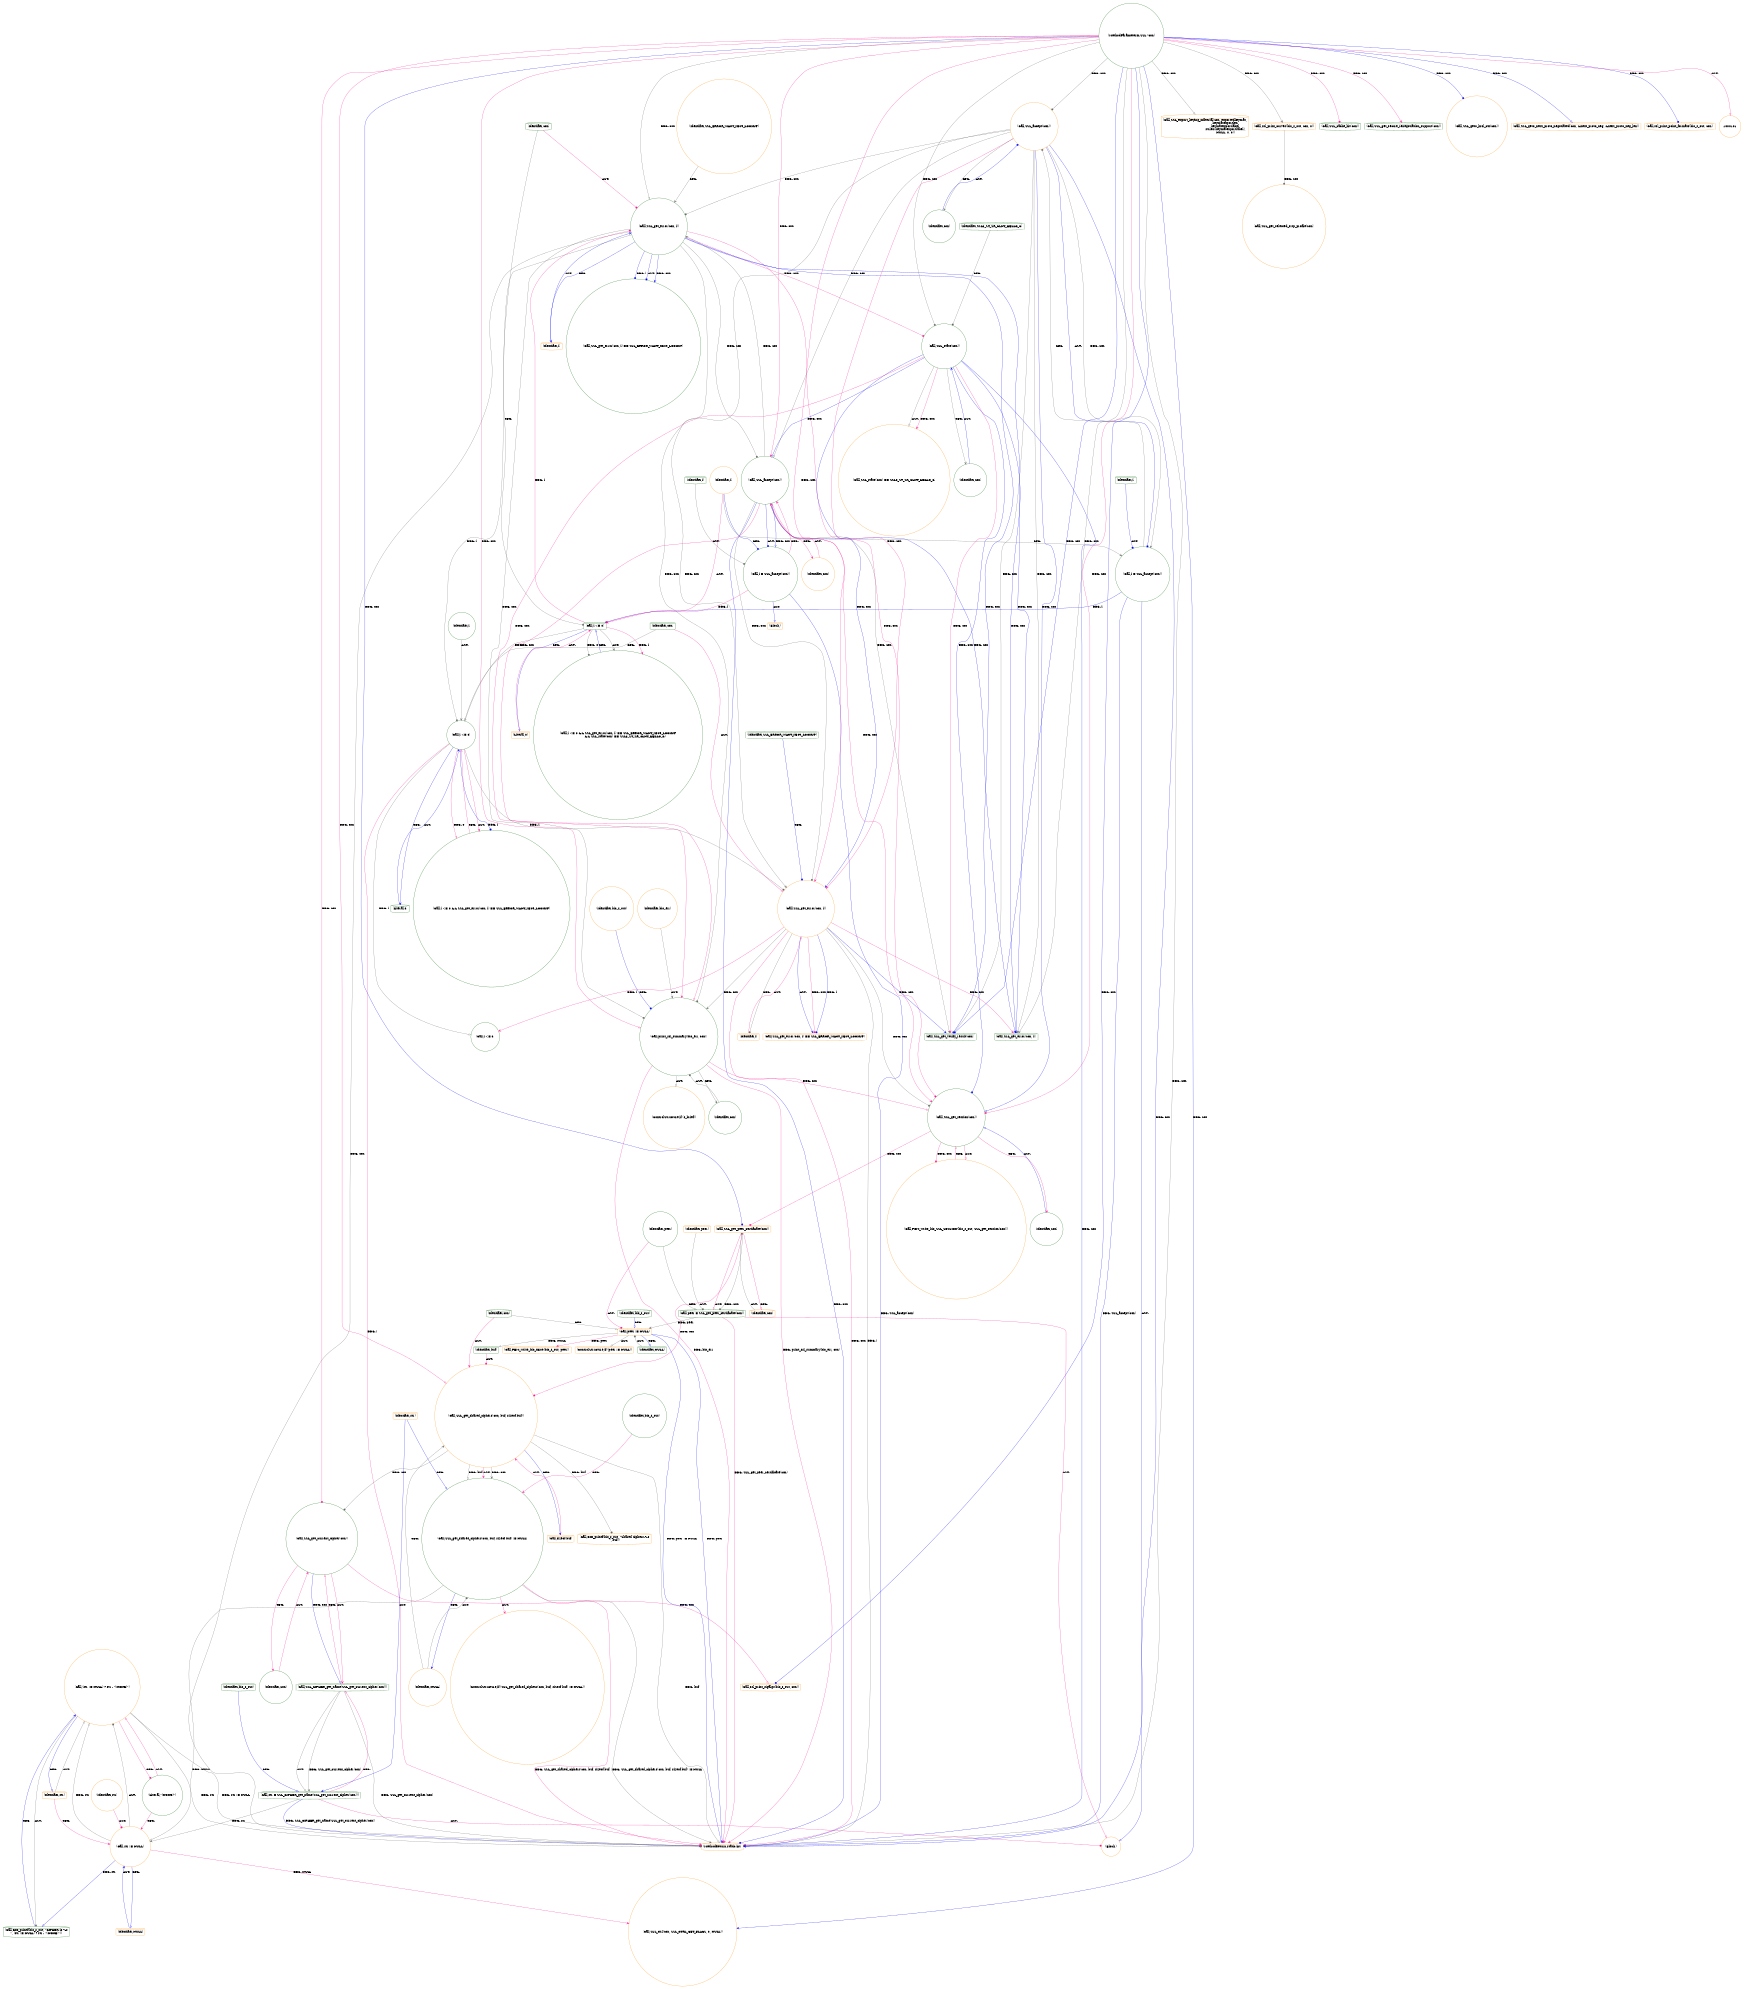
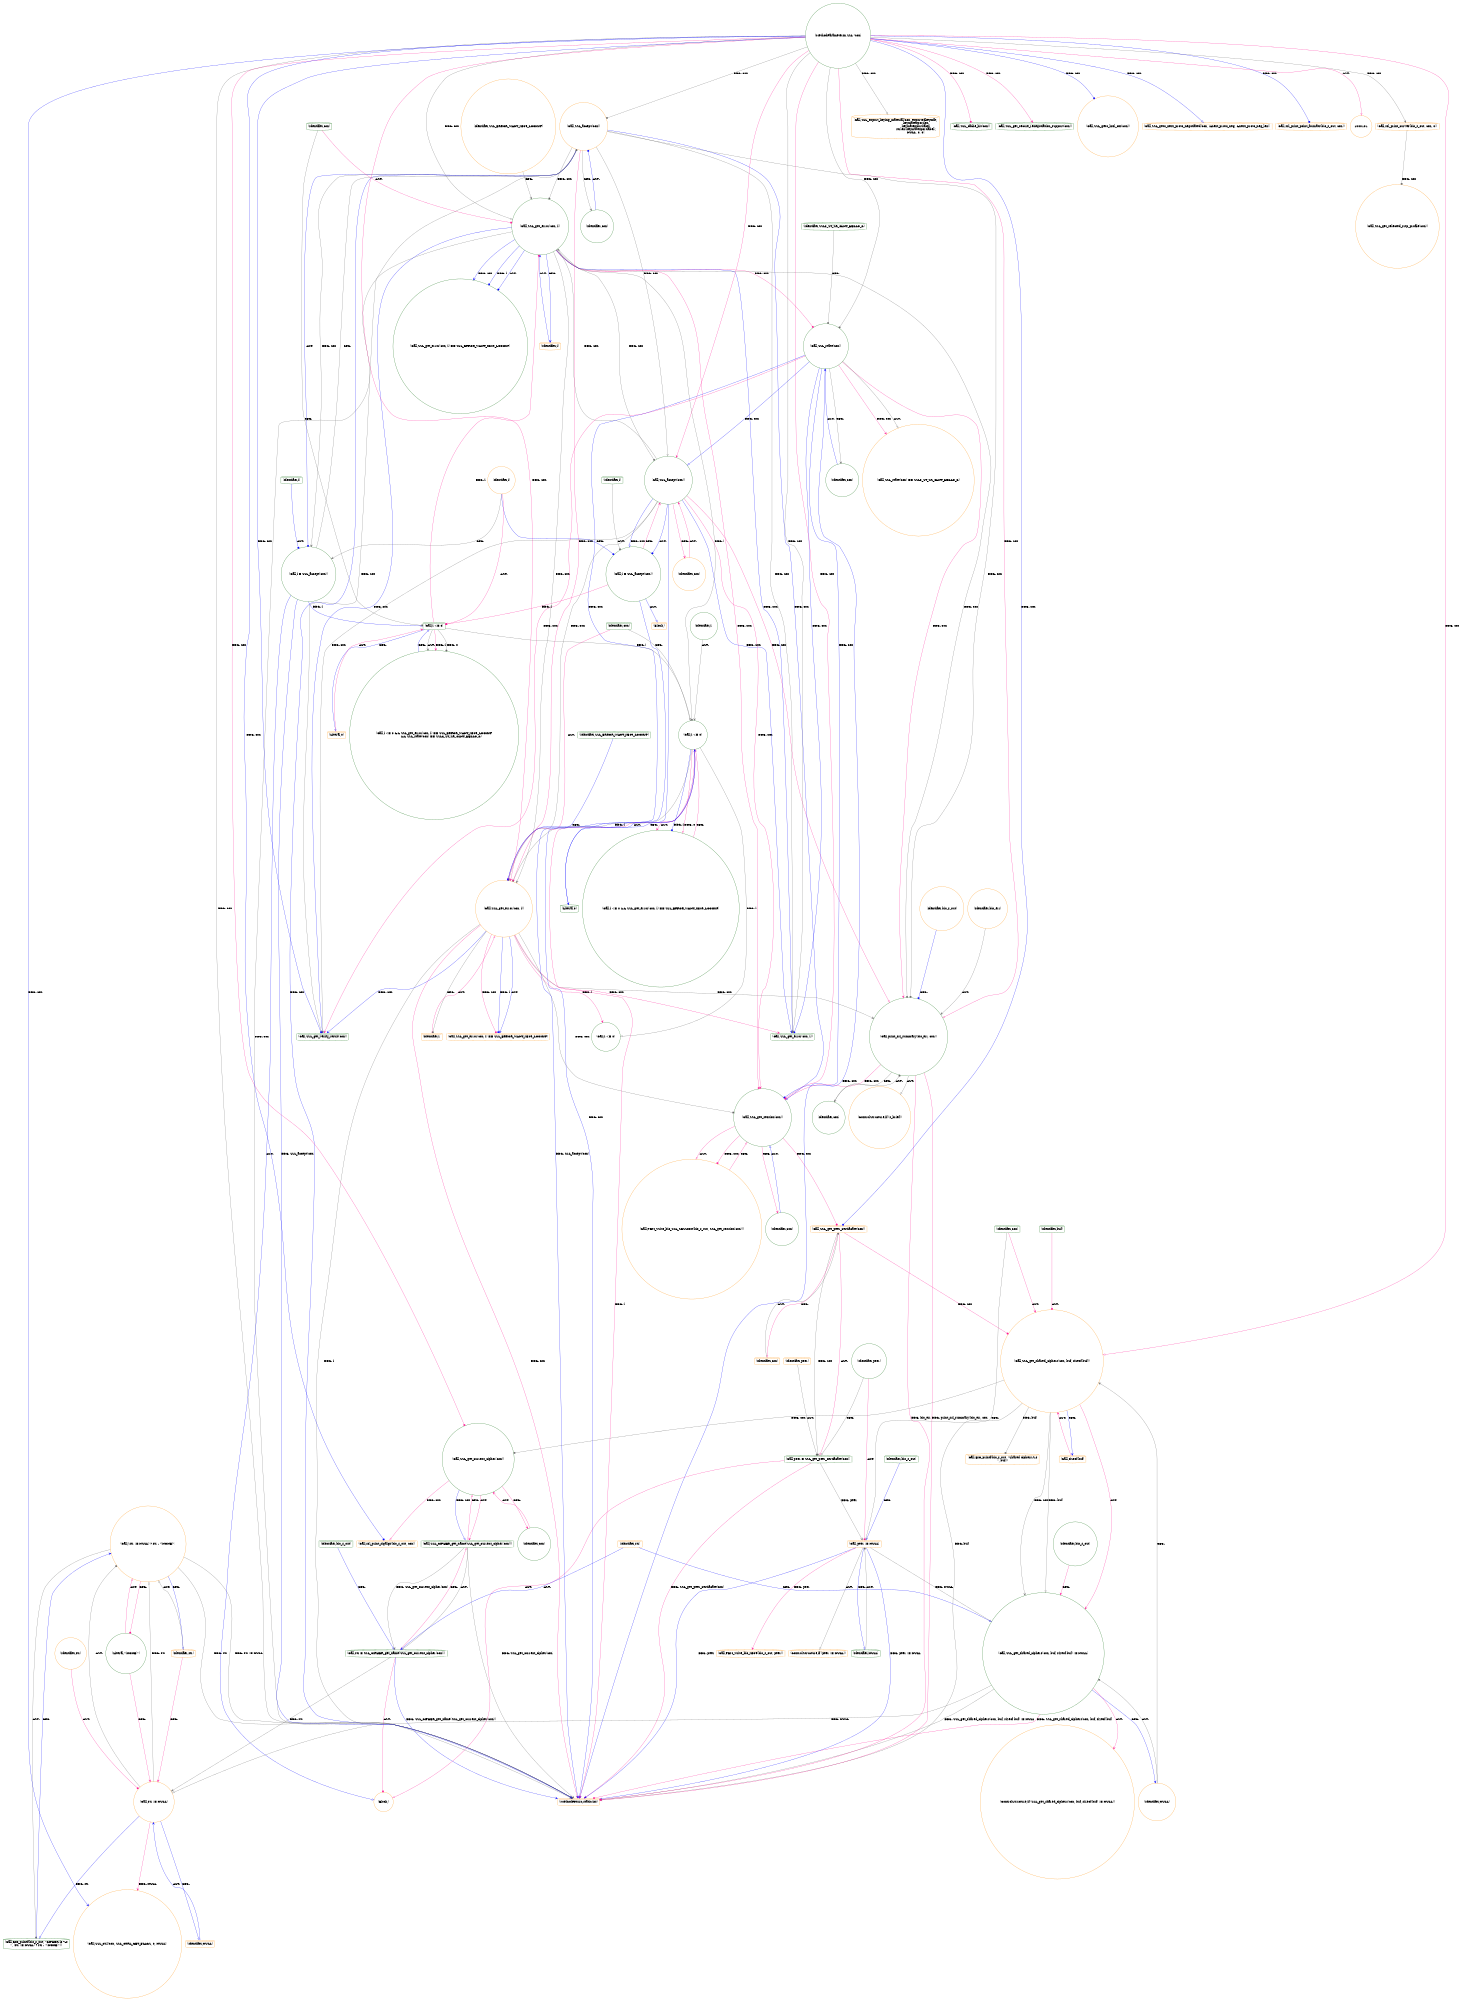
(559, 1338) -> (927, 1582)
